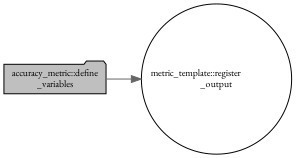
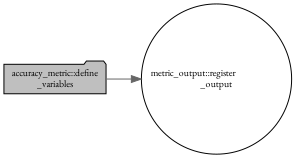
(217, 79) -> (217, 79)
